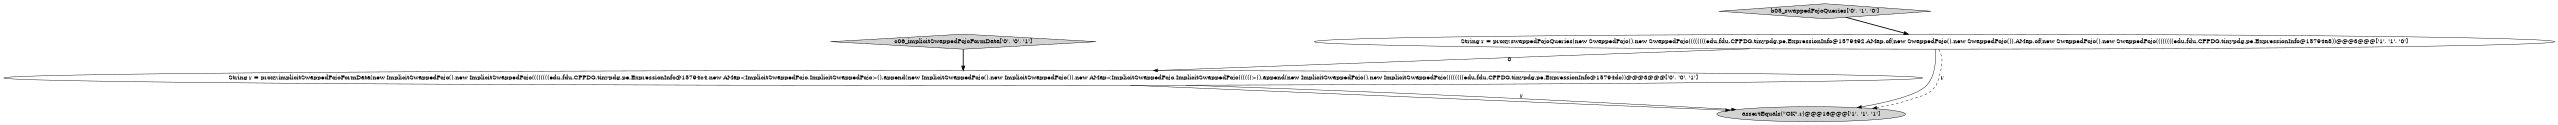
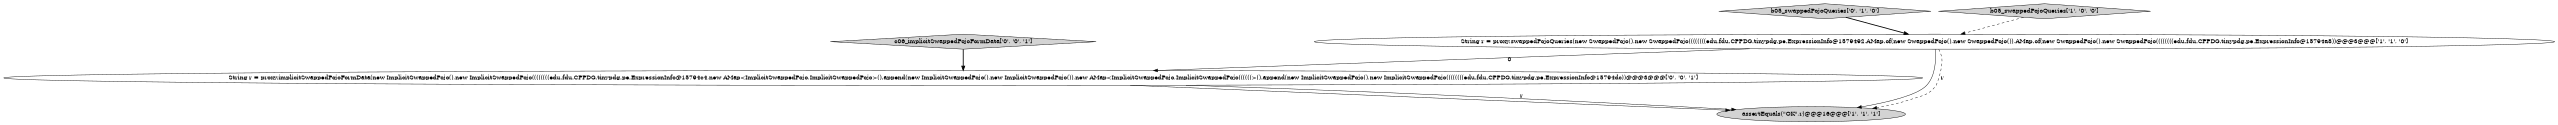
none -> (2044, 11)
